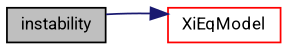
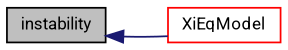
(128, 14) -> (146, 37)
